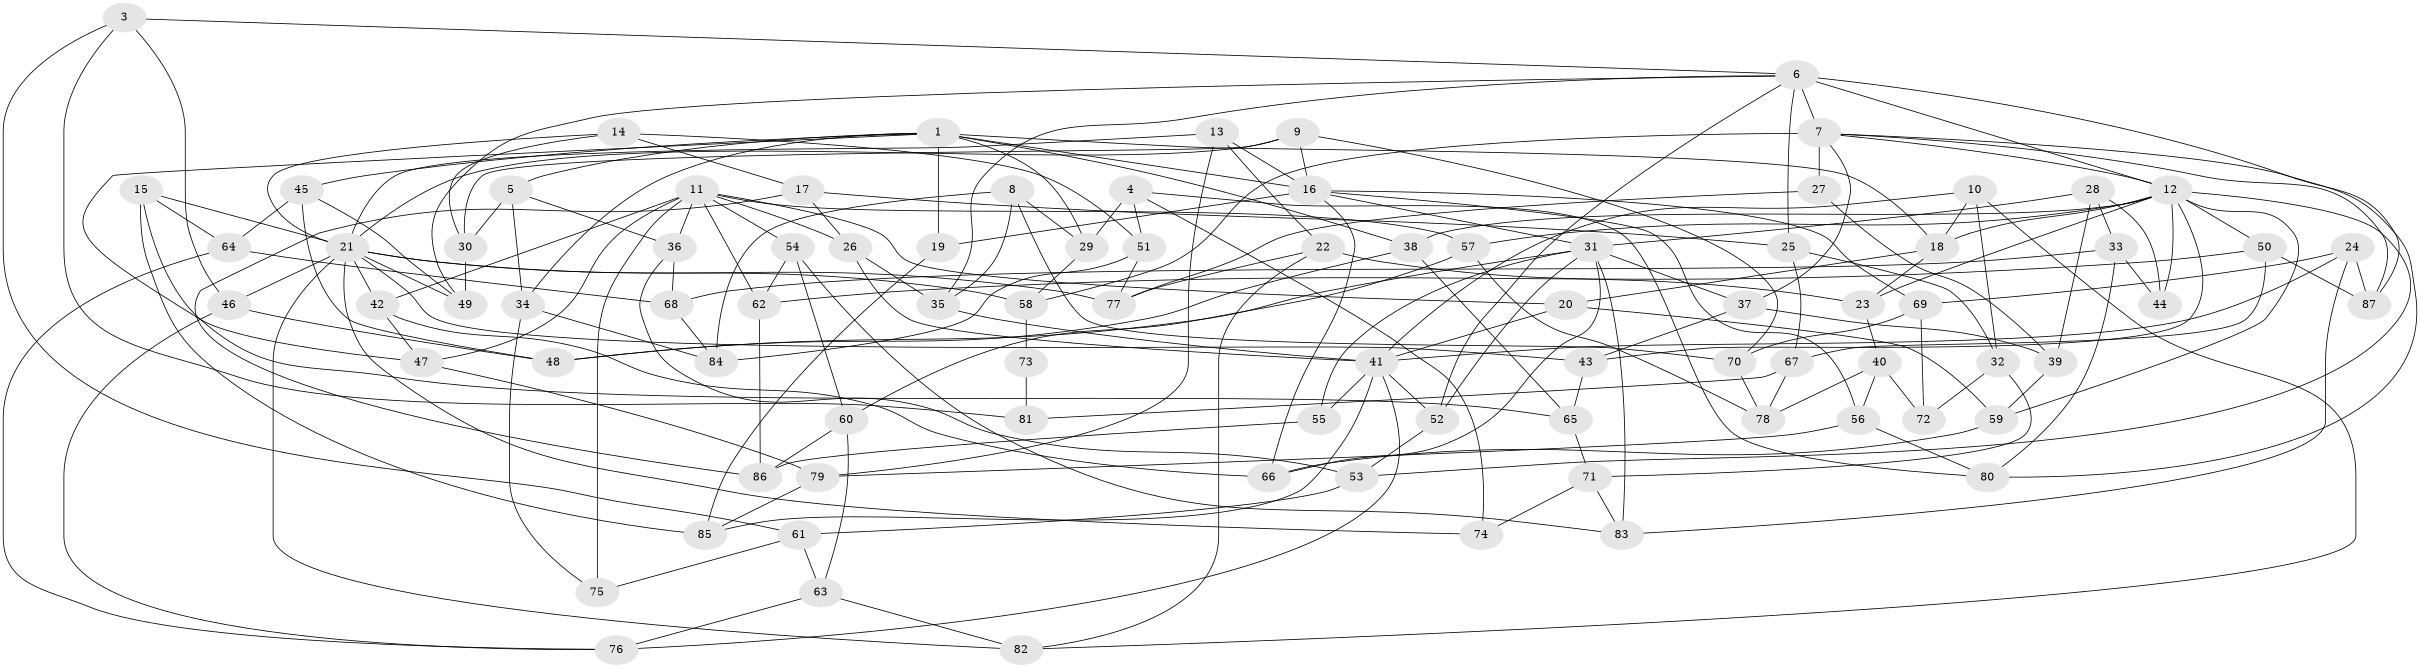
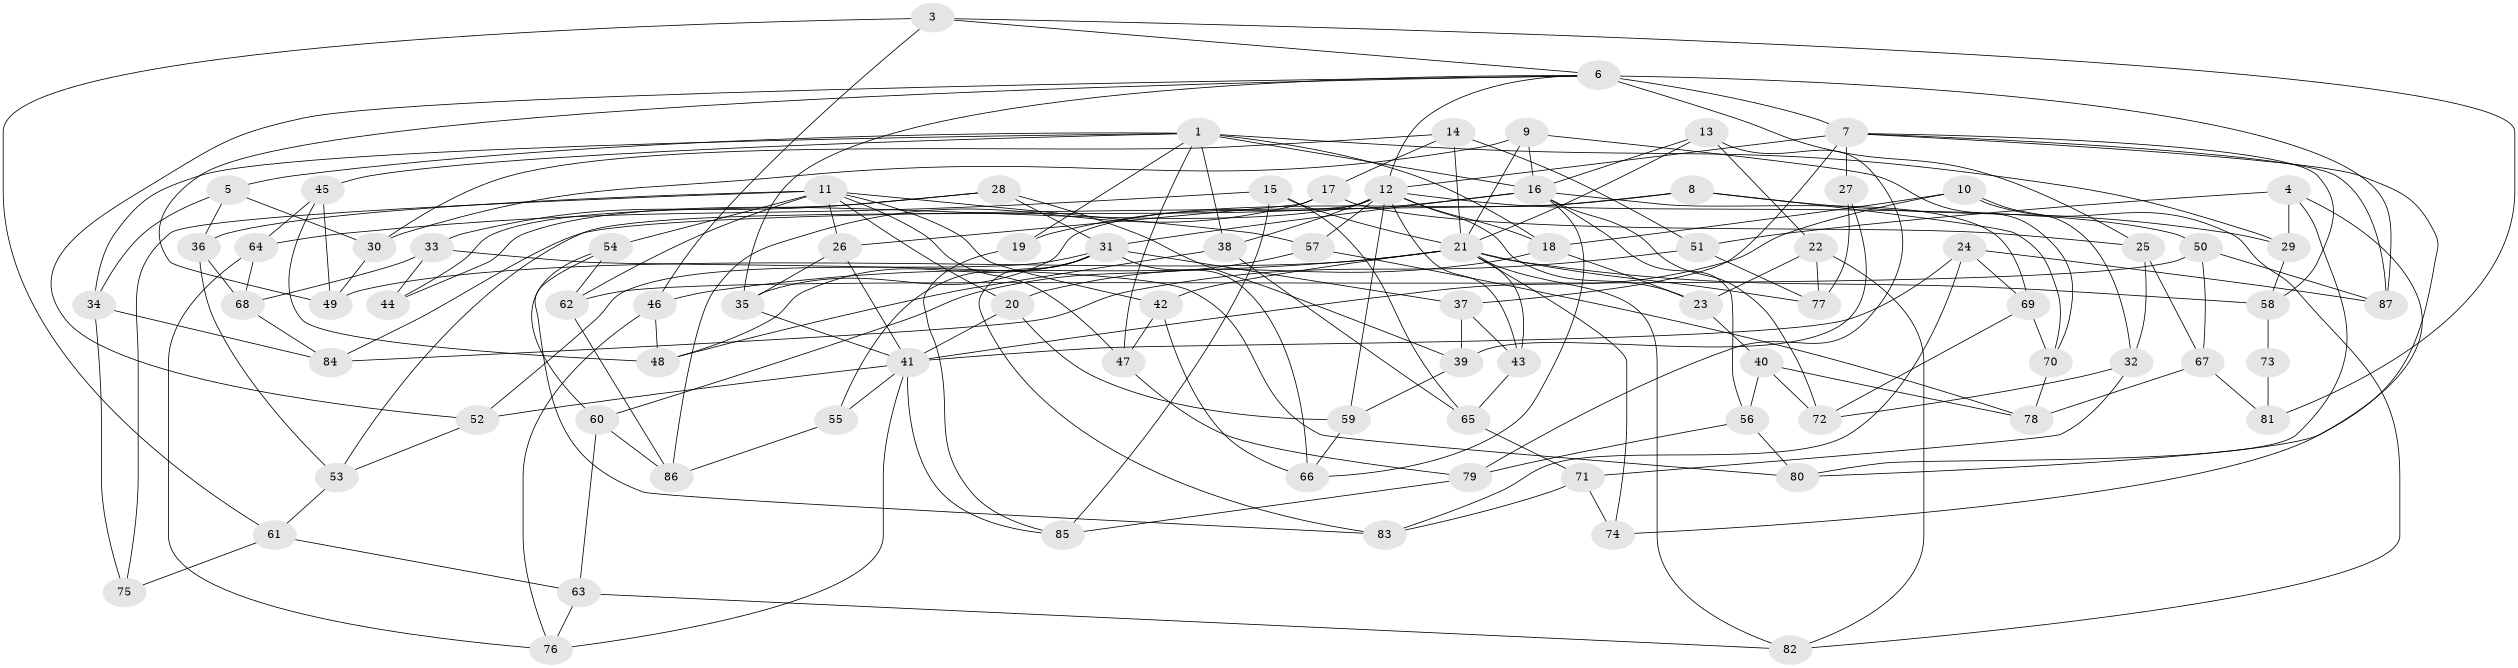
none -> (1674, 265)
